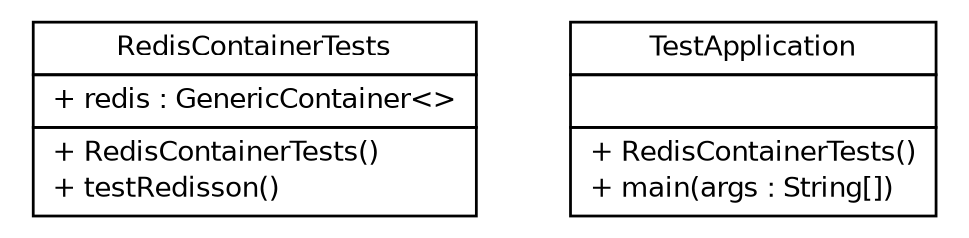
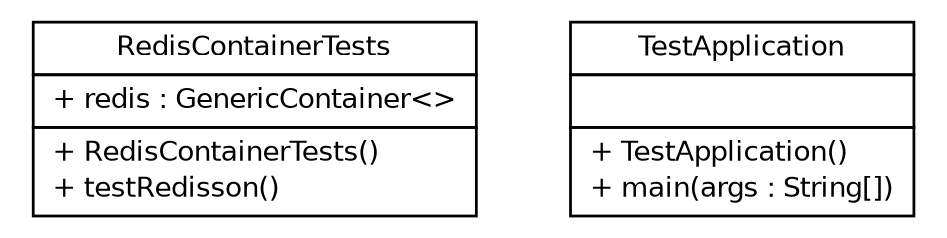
(753, 152) -> (720, 152)
